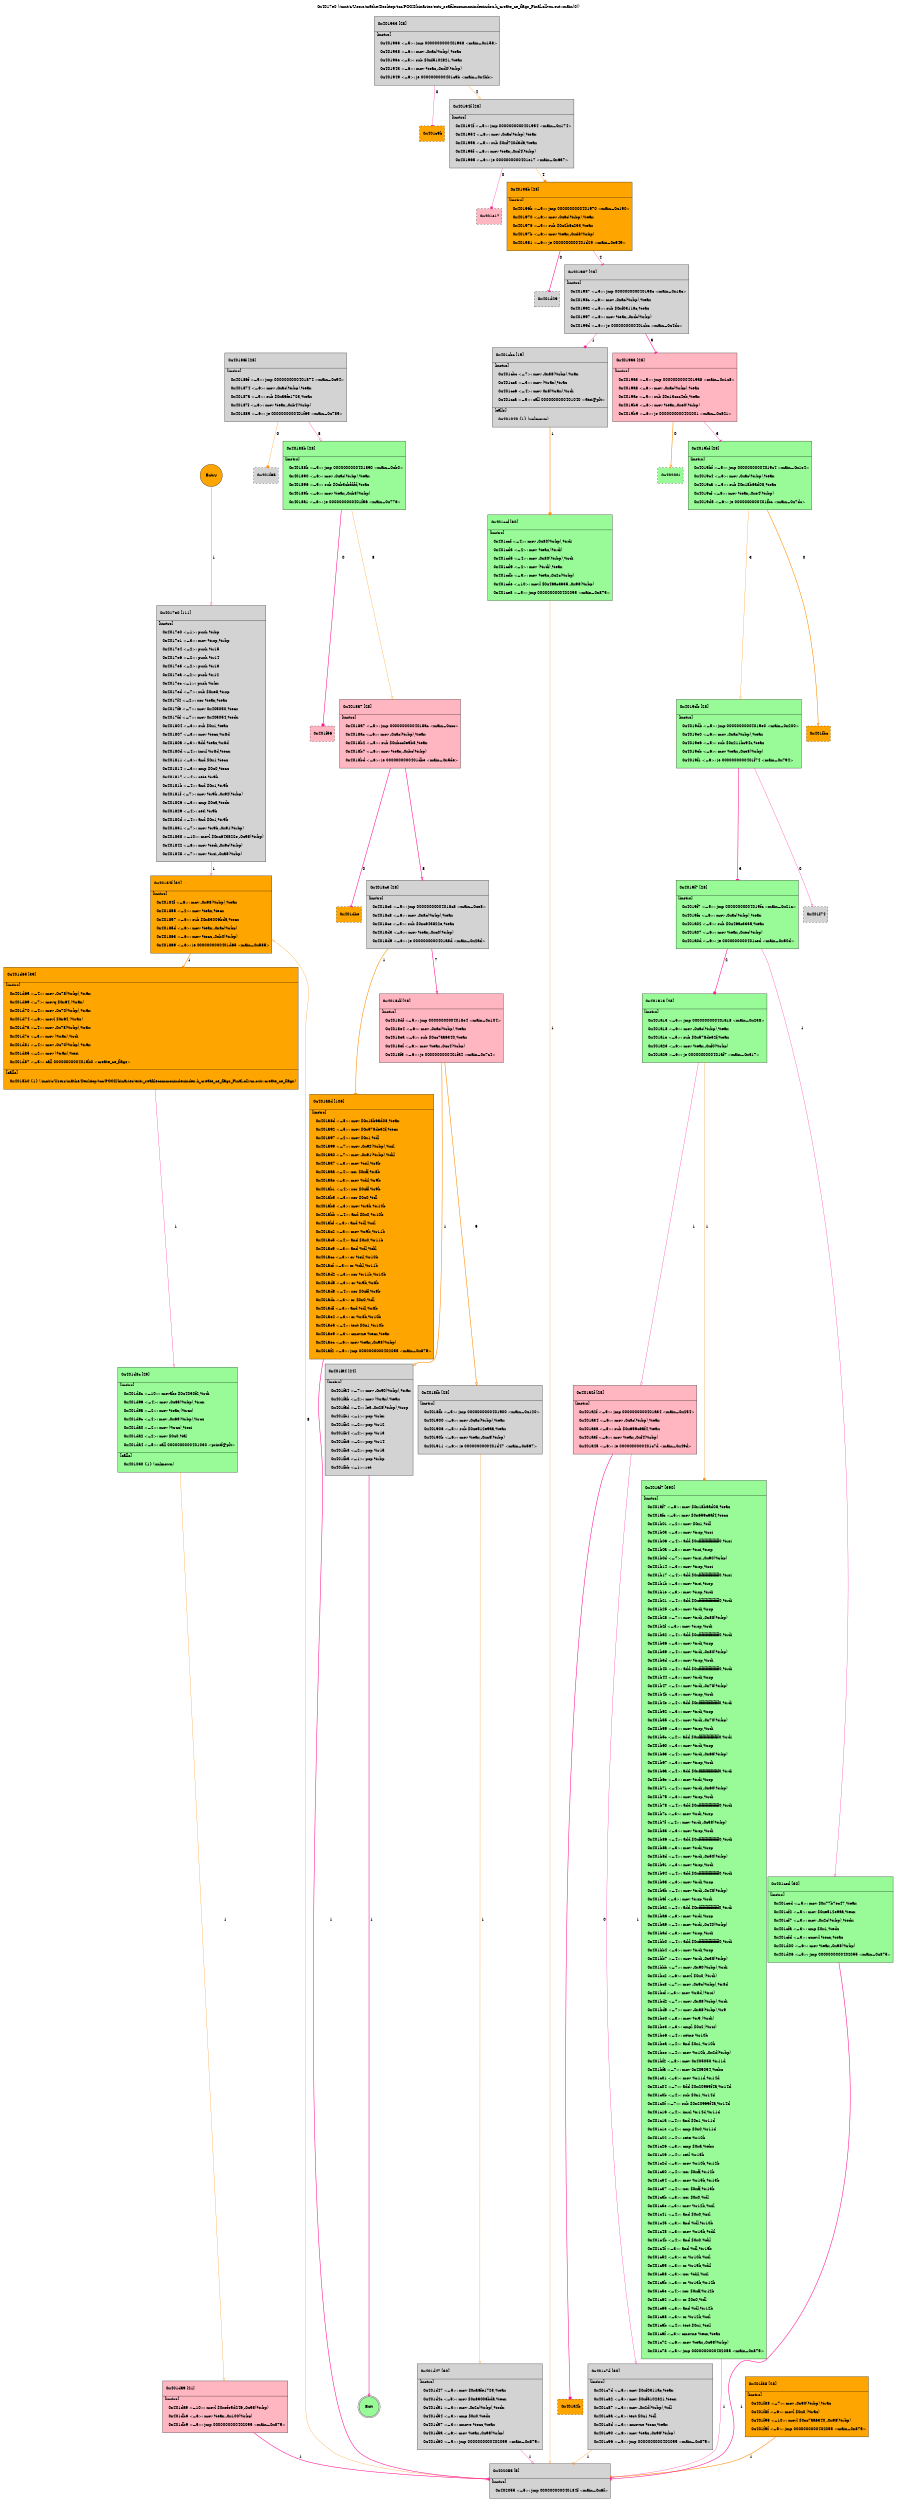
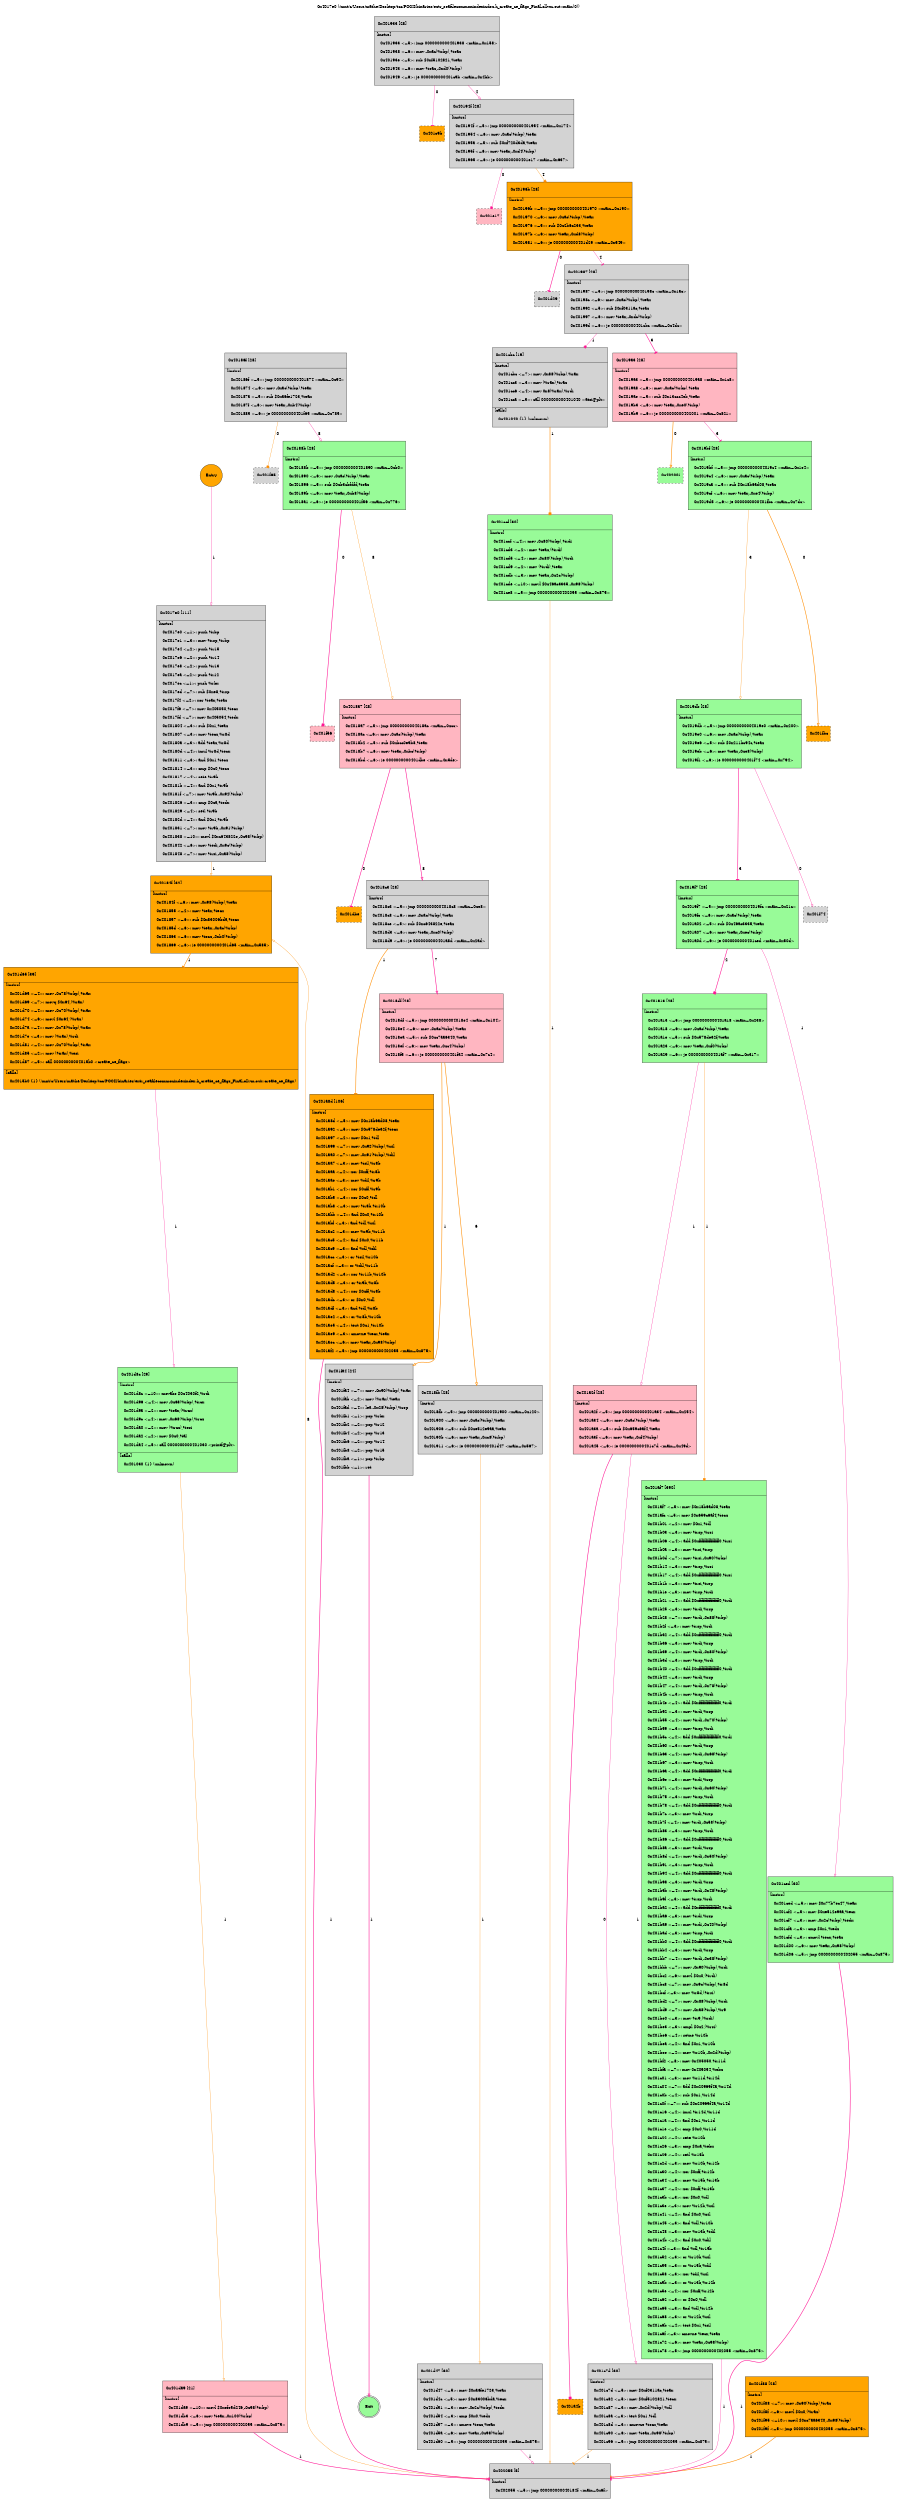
(473, 91) -> (473, 91)
(211, 867) -> (211, 867)
